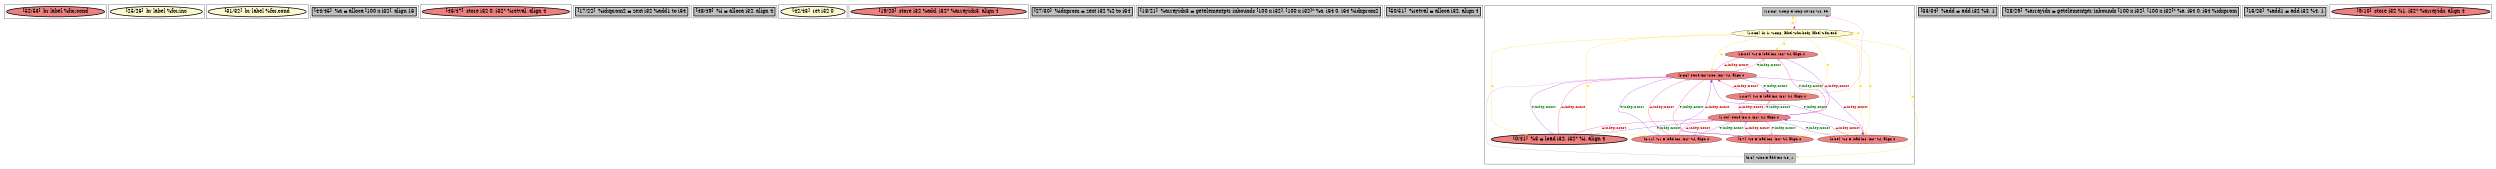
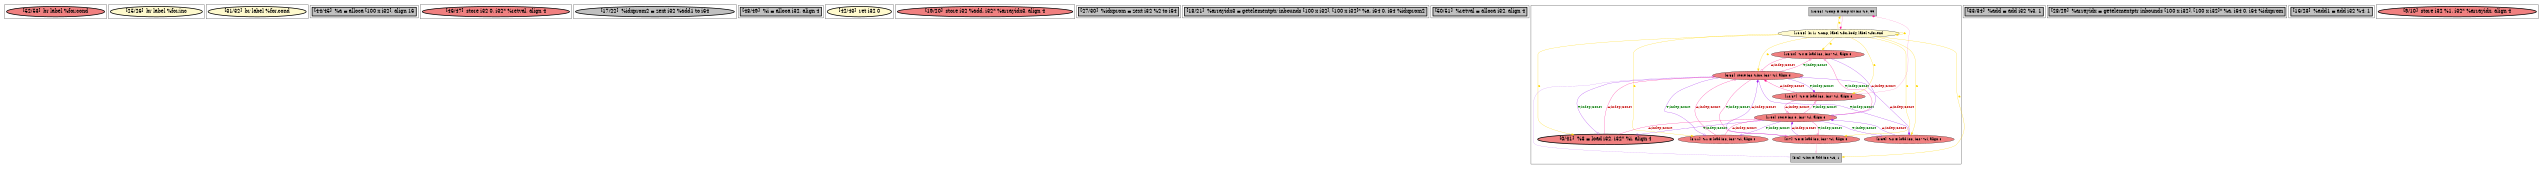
(632, 12) -> (655, 12)
(1746, 131) -> (1793, 131)
